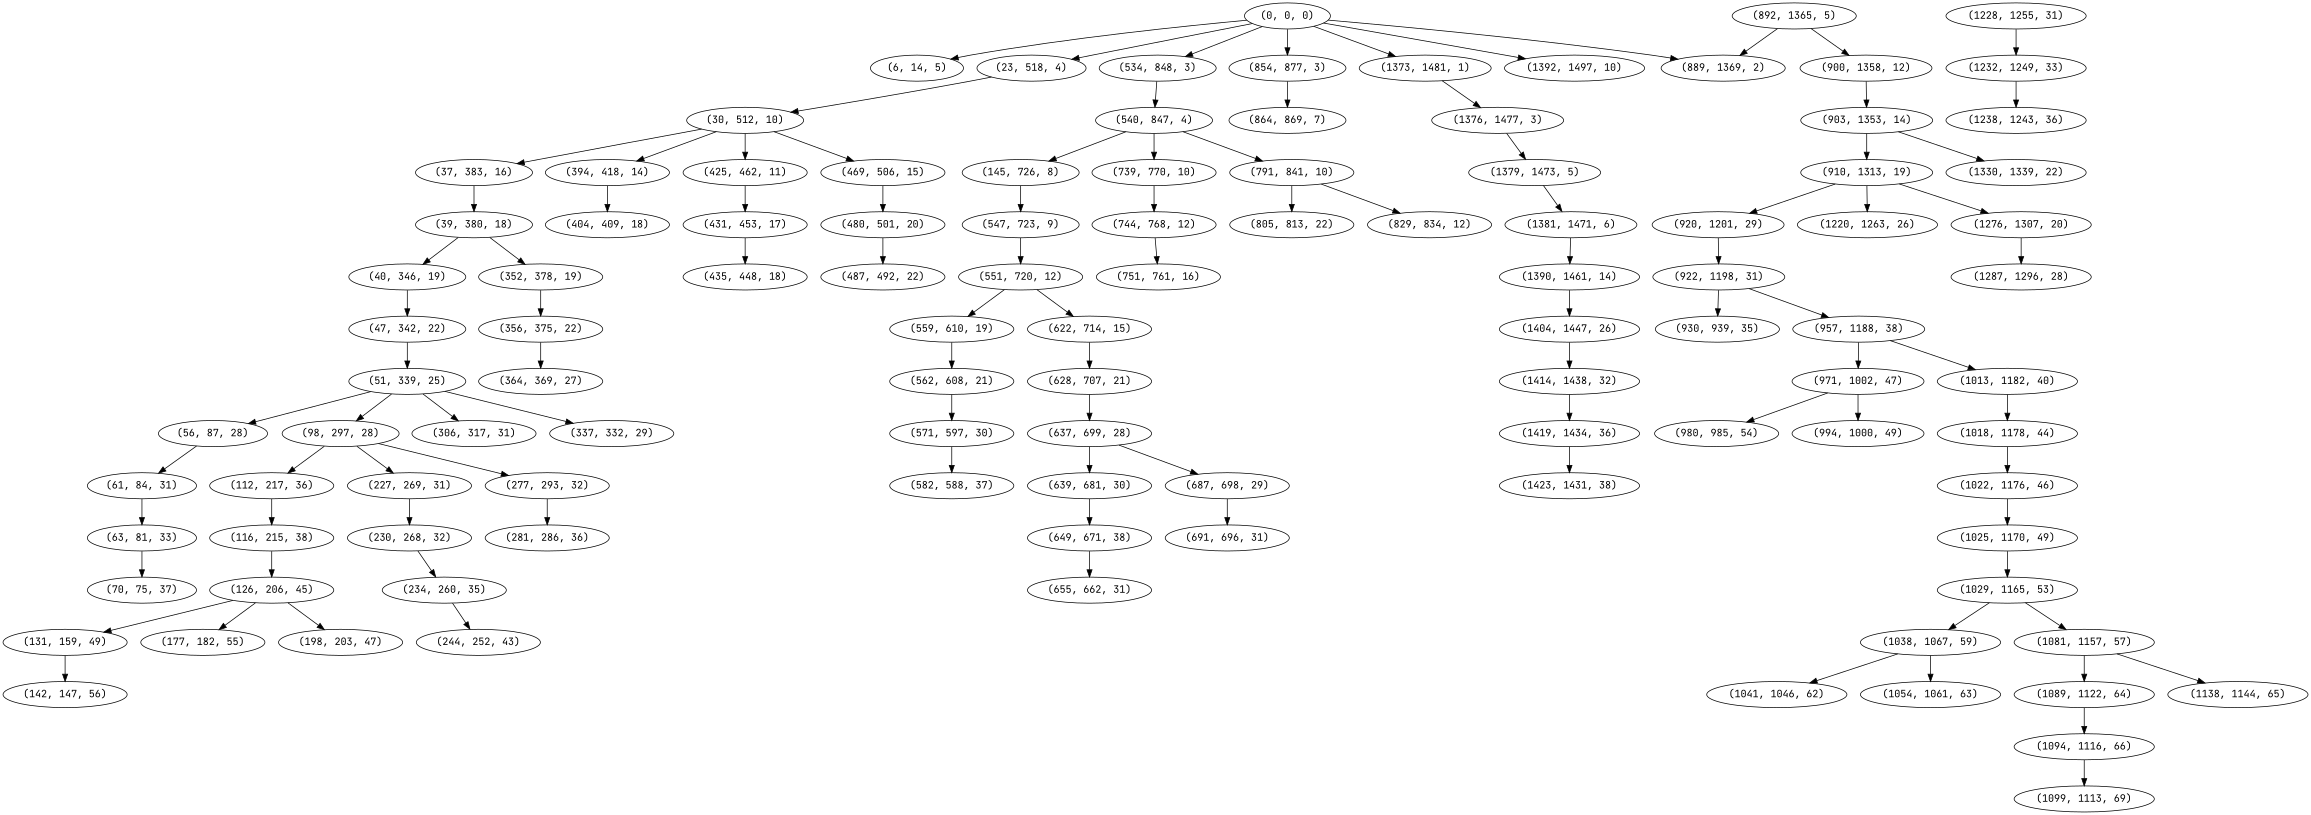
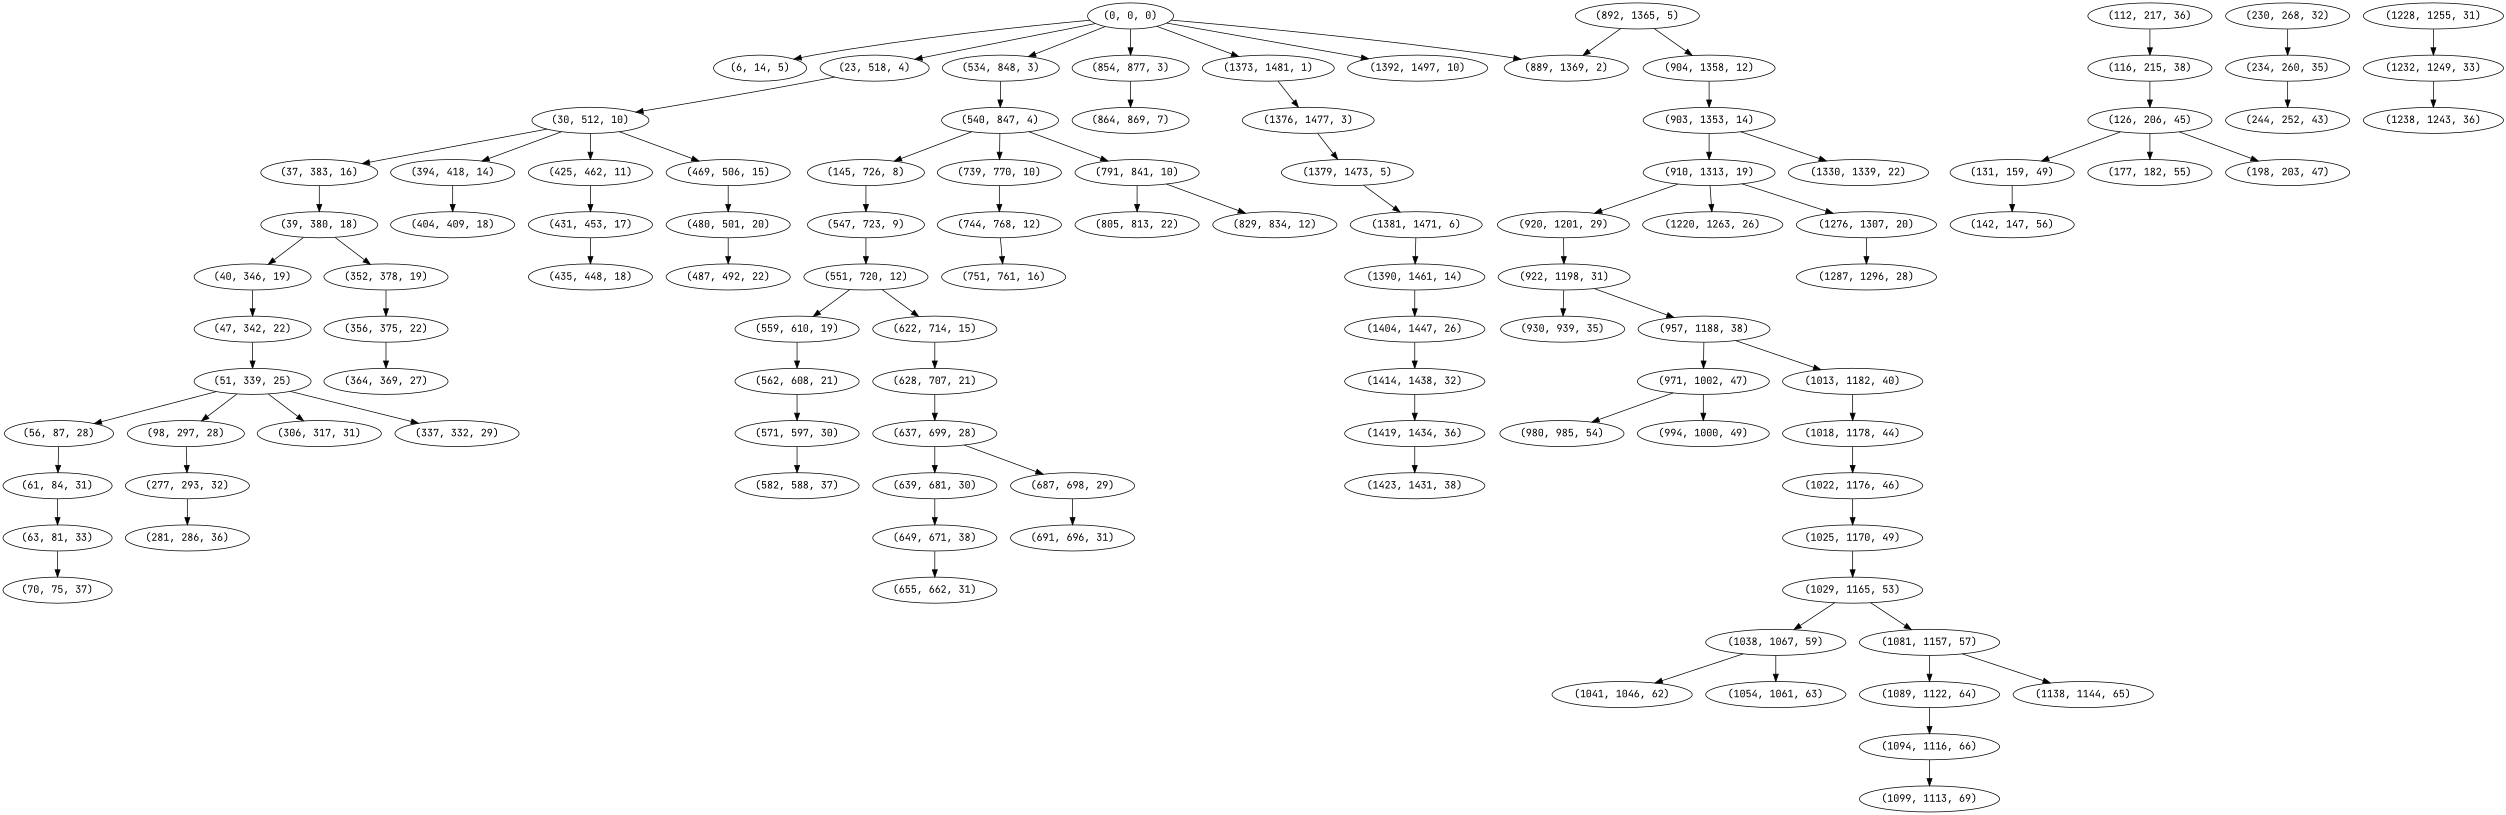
(1866, 68) -> (1709, 68)
(309, 458) -> none
(409, 486) -> none
